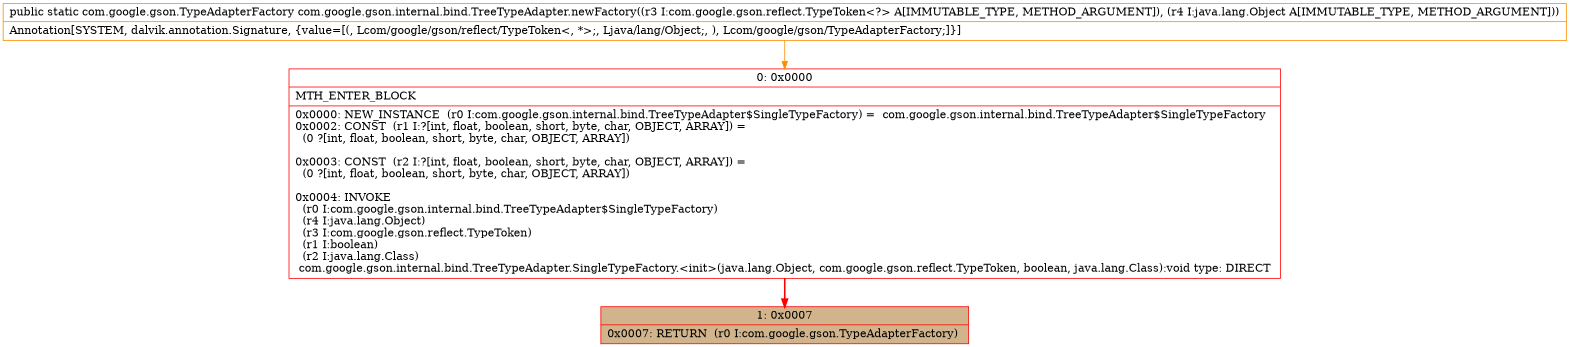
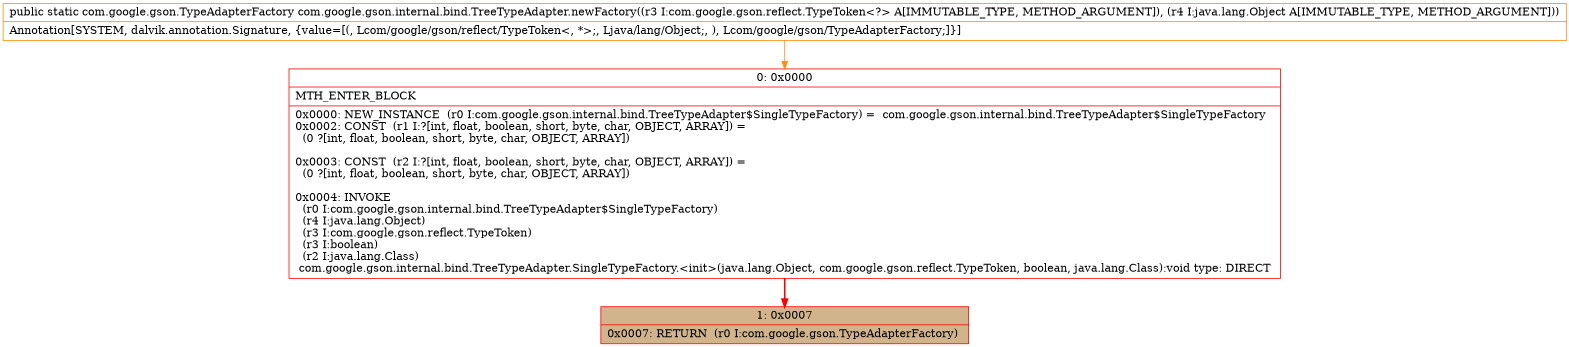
(337, 245) -> (337, 245)
